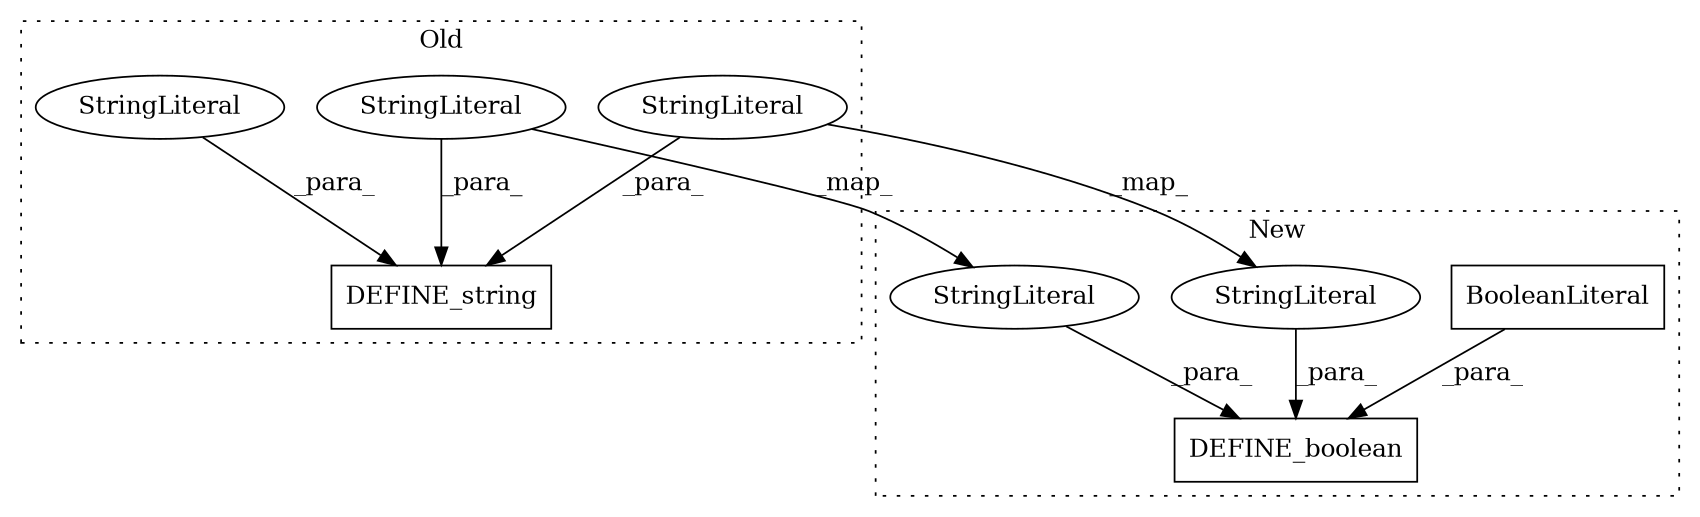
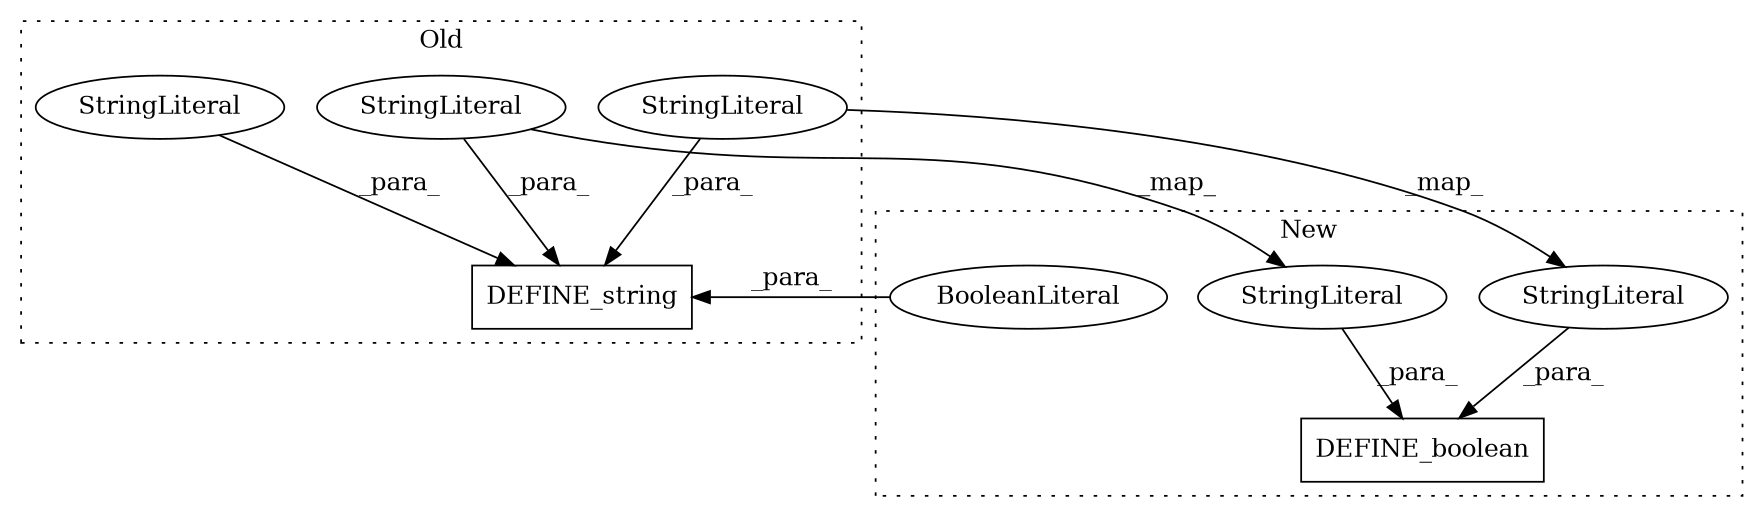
(1558, 297) -> (1029, 297)
(1434, 369) -> (800, 297)
